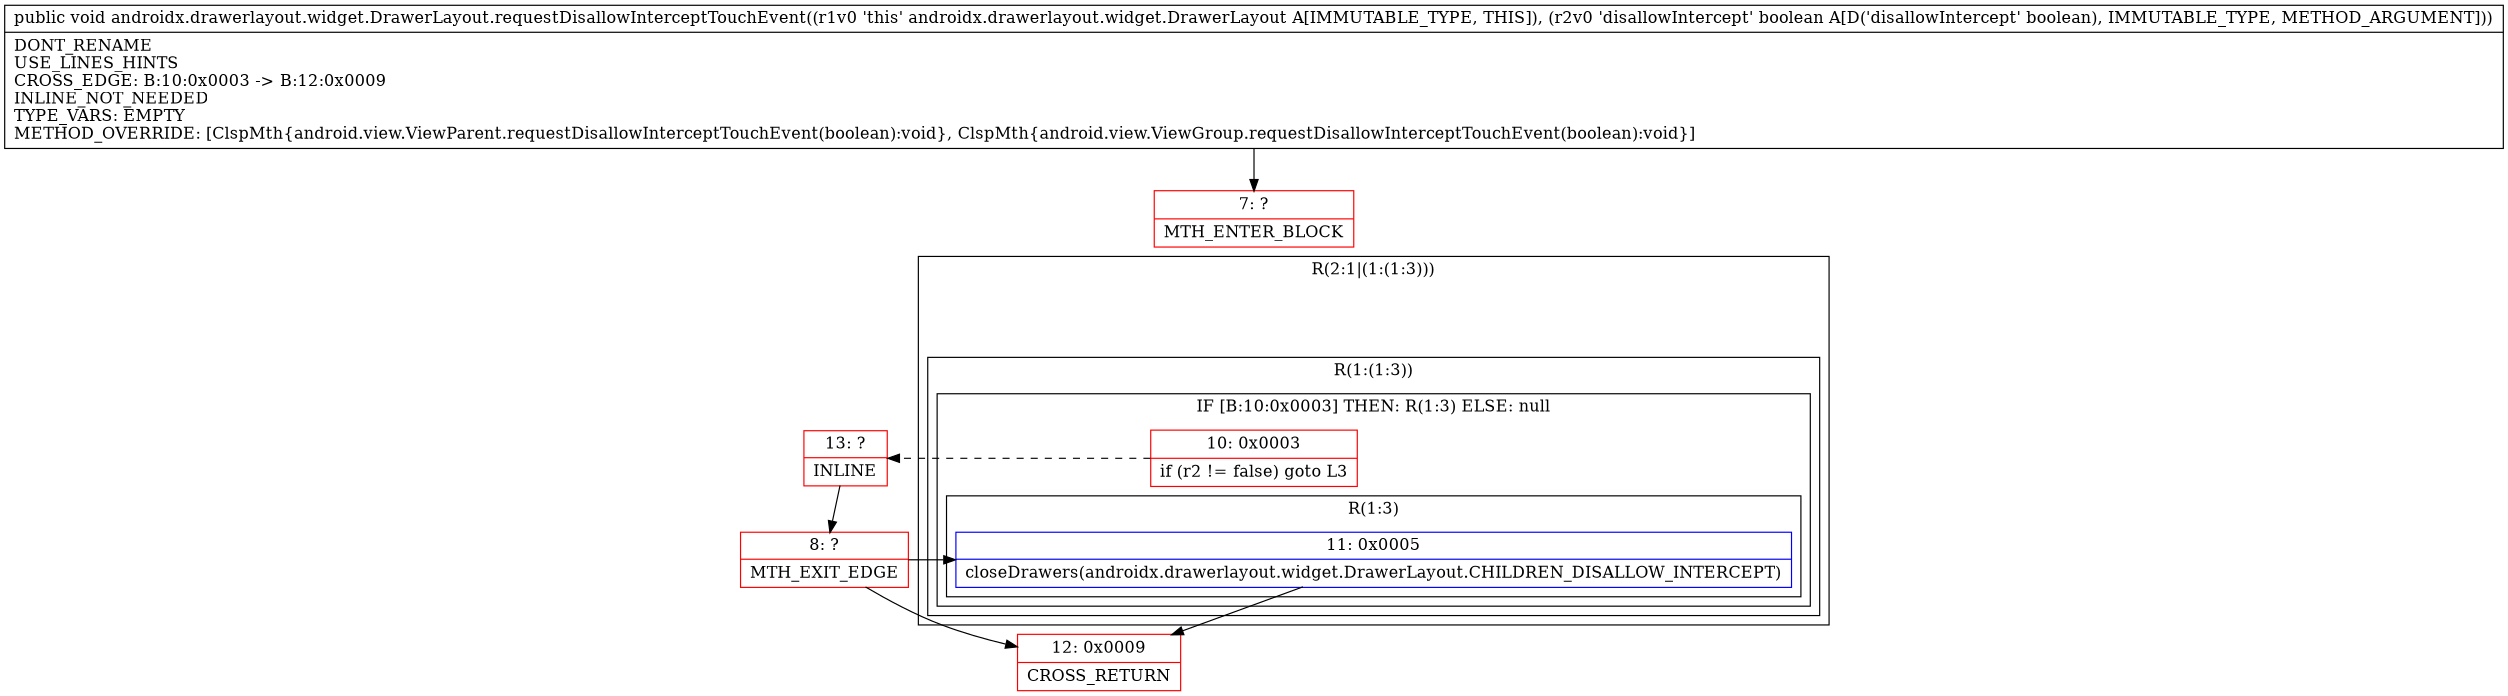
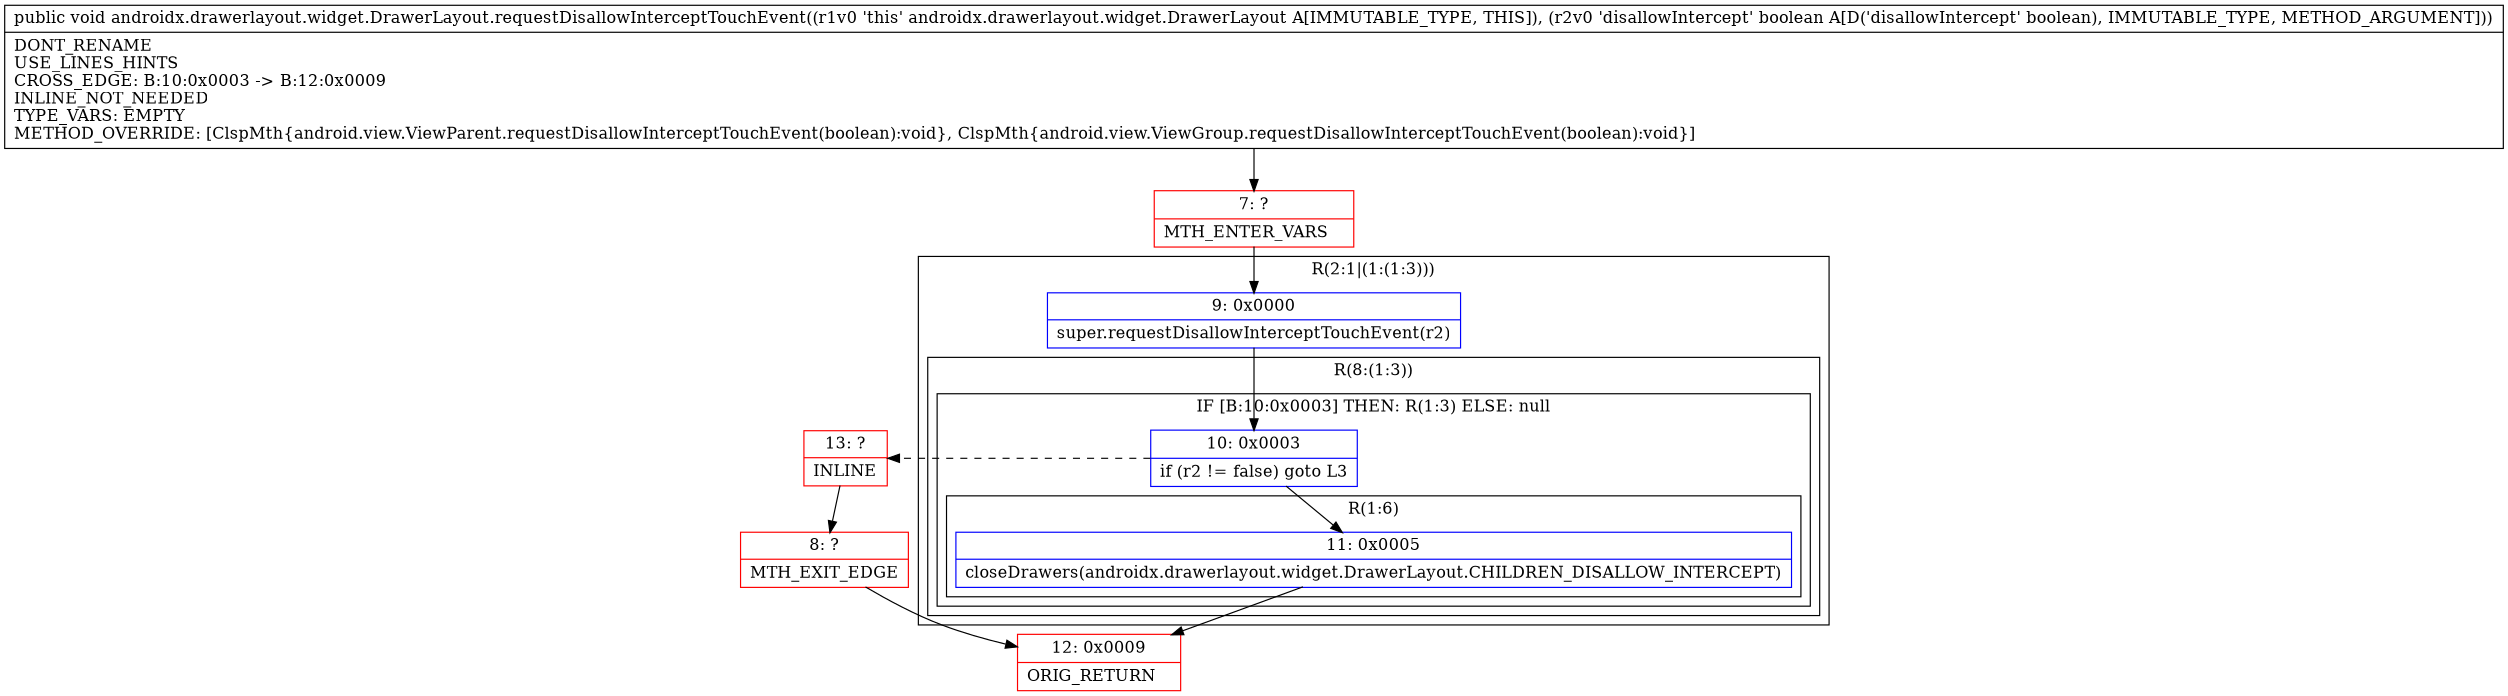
(1254, 232) -> (1246, 232)
none -> (1254, 320)
(1374, 371) -> (1374, 371)
(1254, 458) -> (1254, 458)
(1374, 509) -> (1374, 509)
(926, 560) -> (1310, 506)
(1099, 676) -> (1091, 676)
